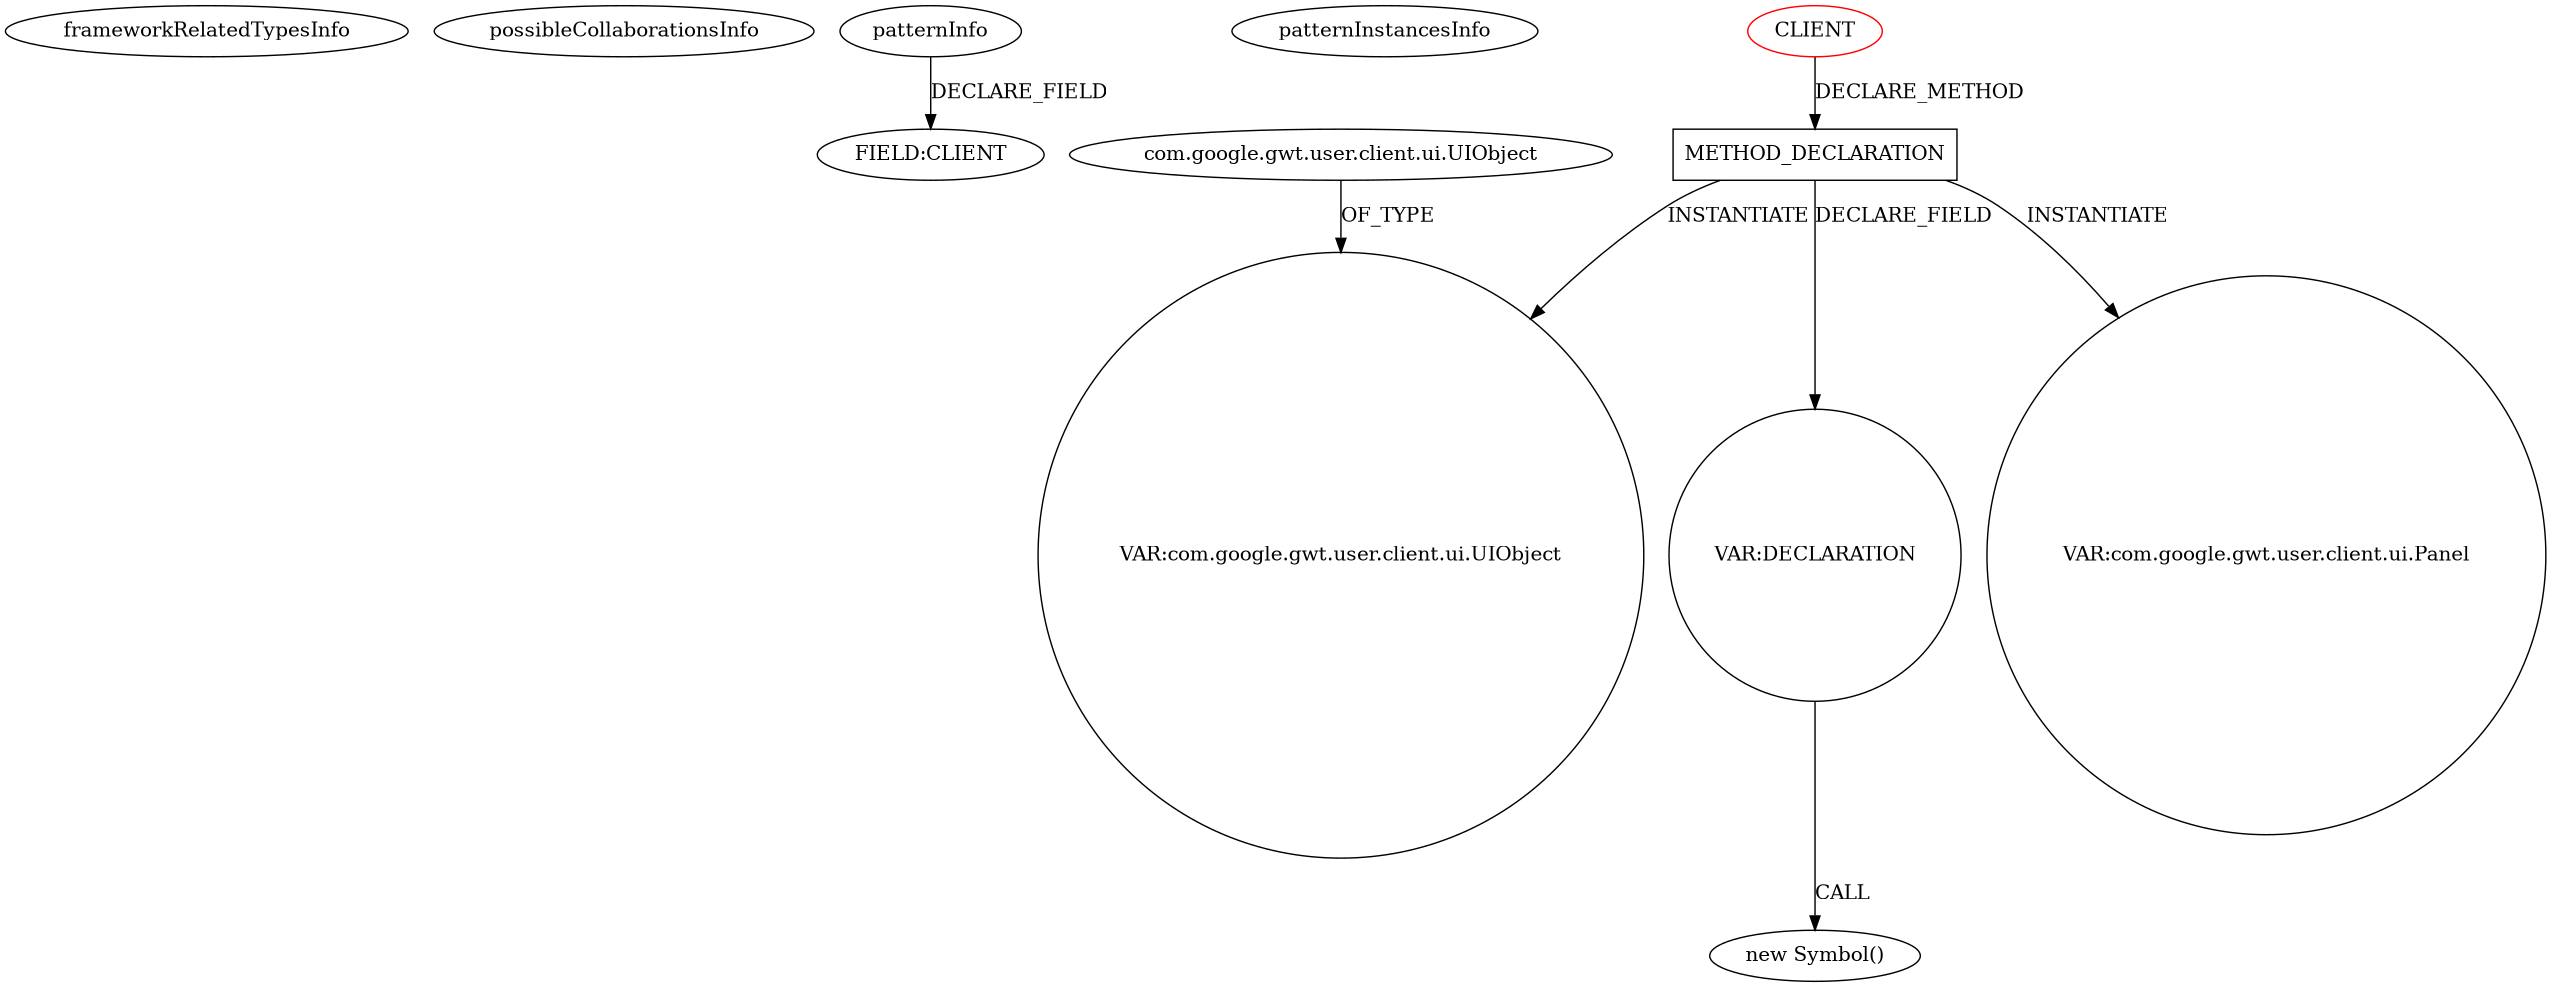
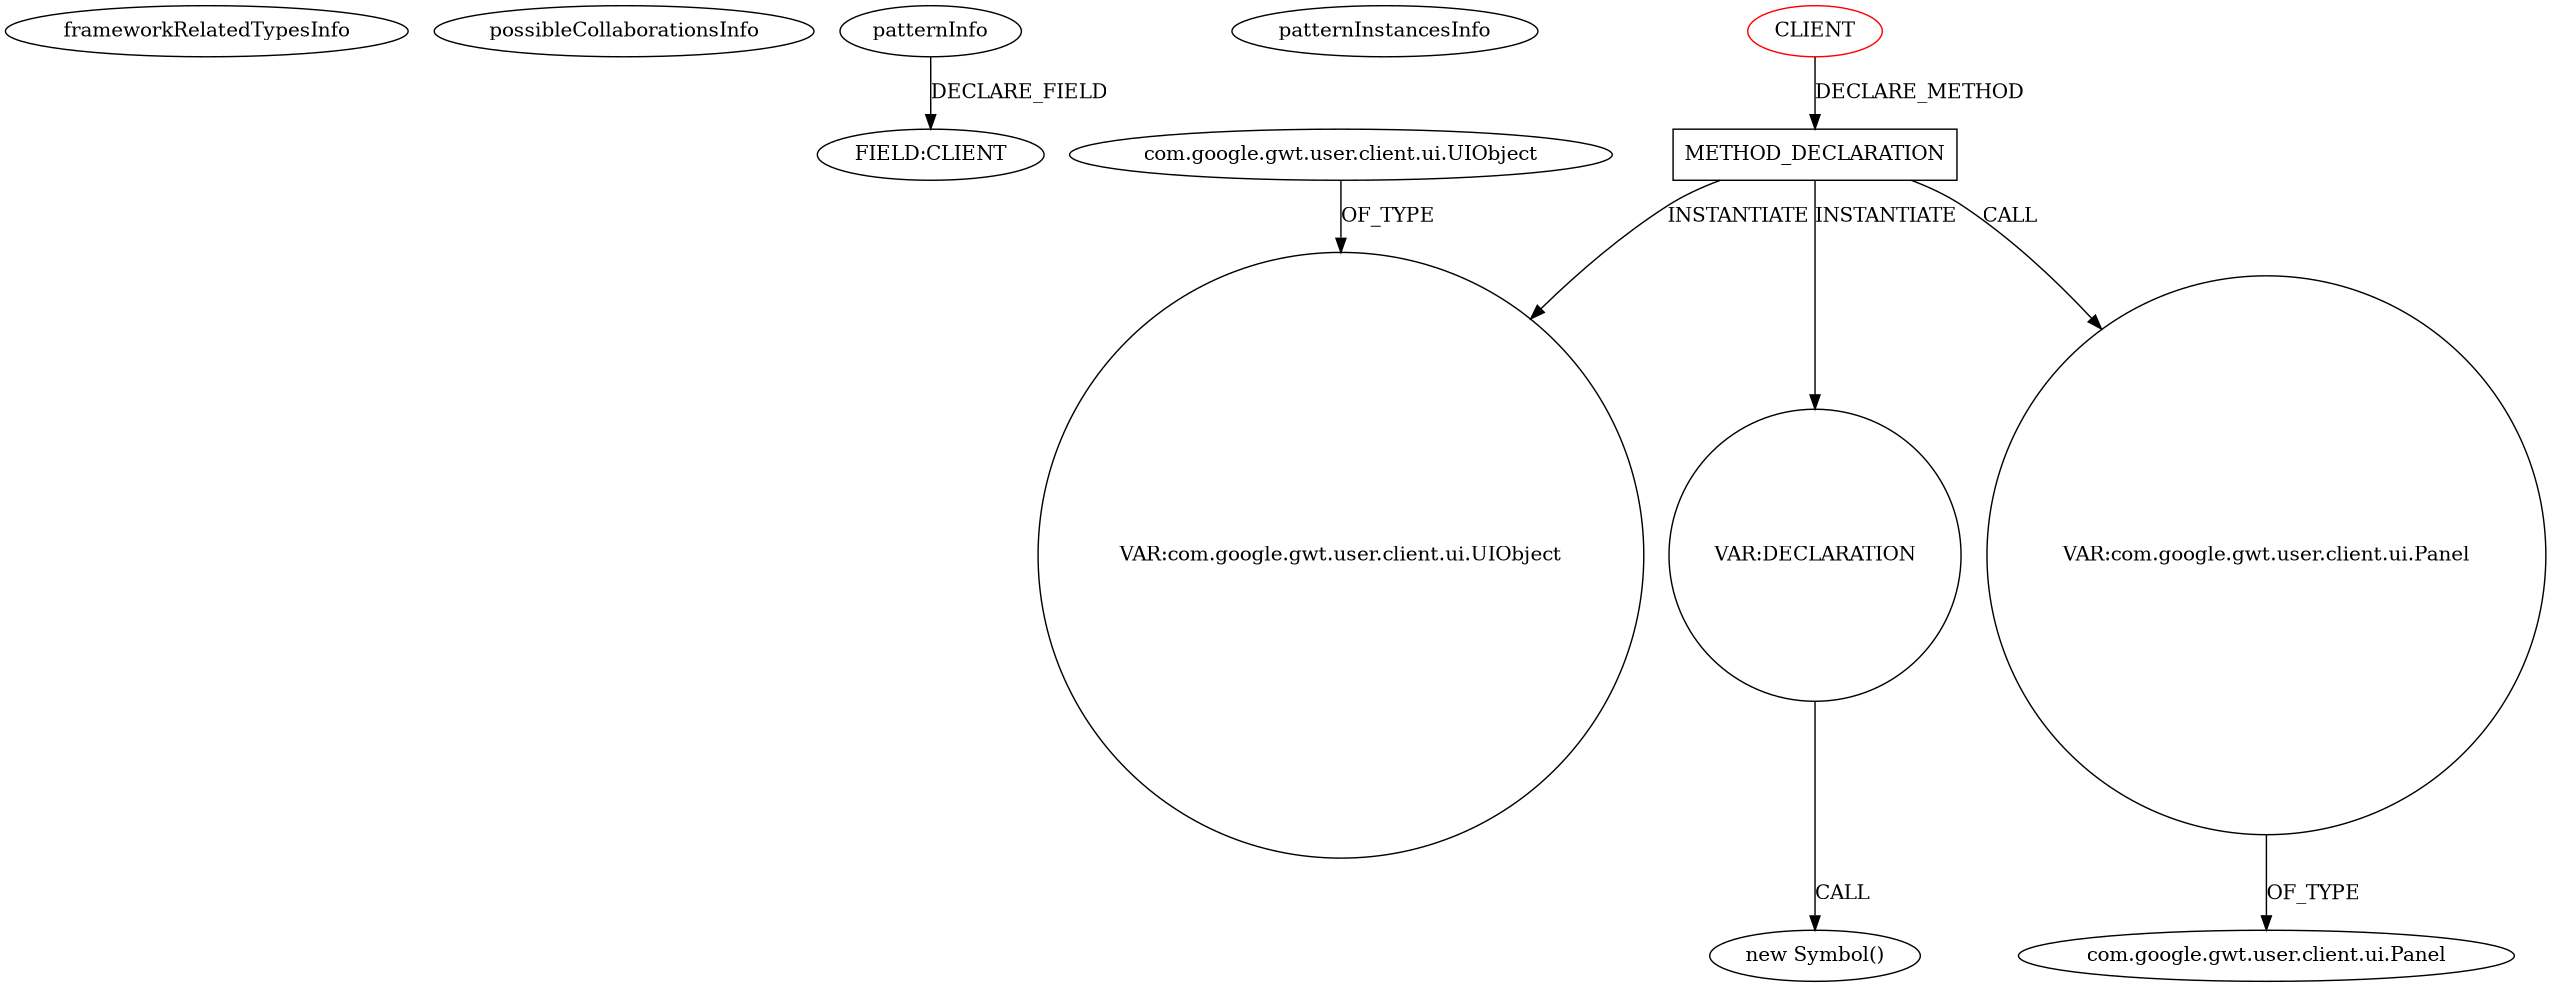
(1904, 216) -> (1886, 216)
(2098, 216) -> (2010, 216)
none -> (2266, 956)
